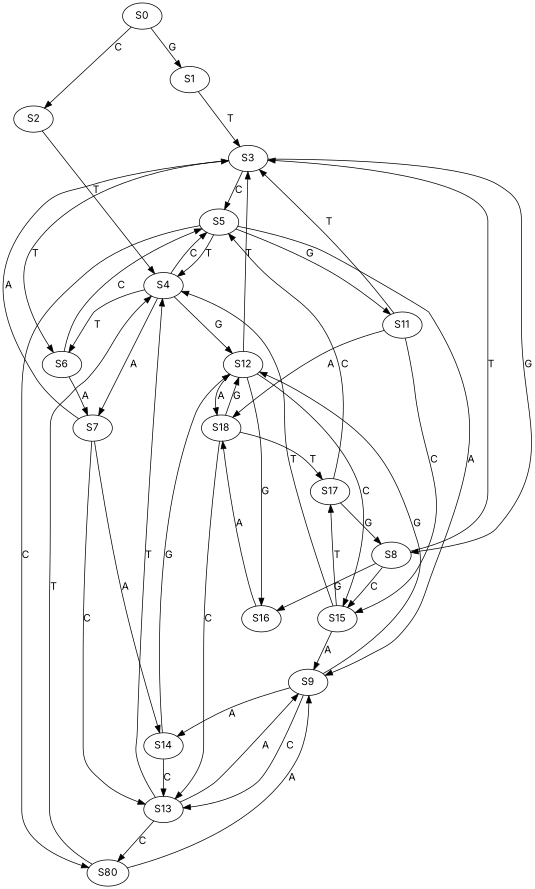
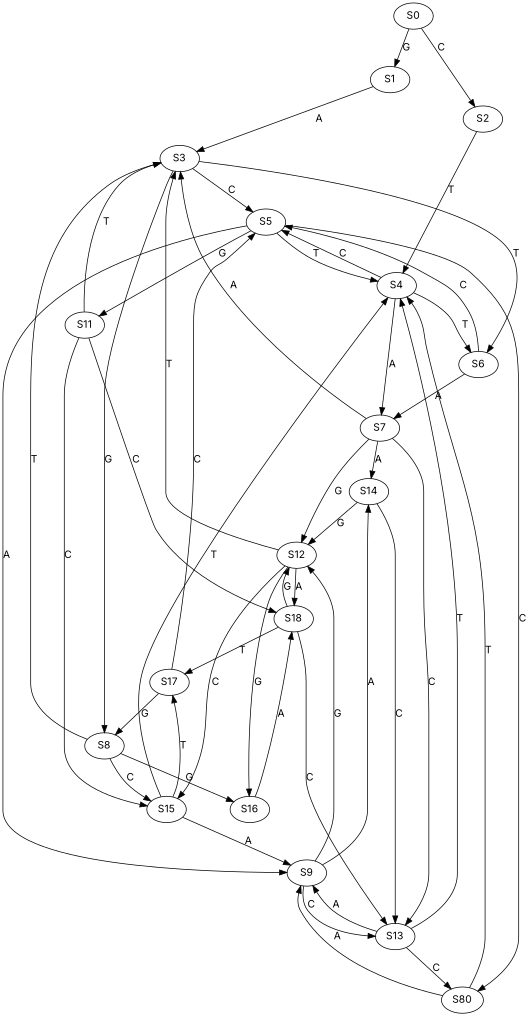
(231, 119) -> (319, 119)
(201, 322) -> (331, 484)
(331, 365) -> (136, 460)
